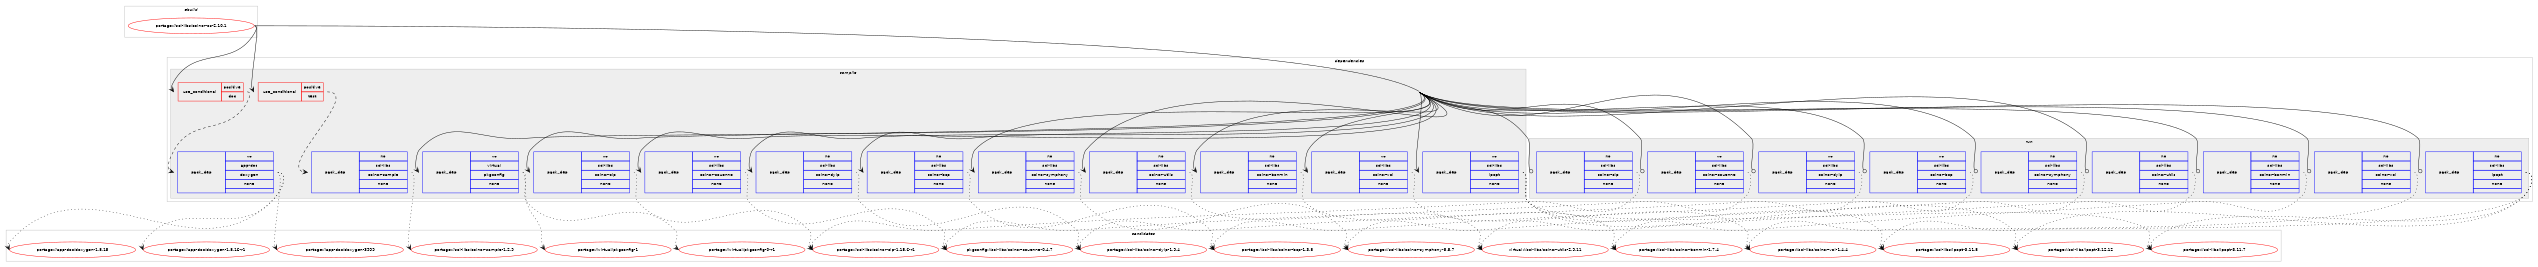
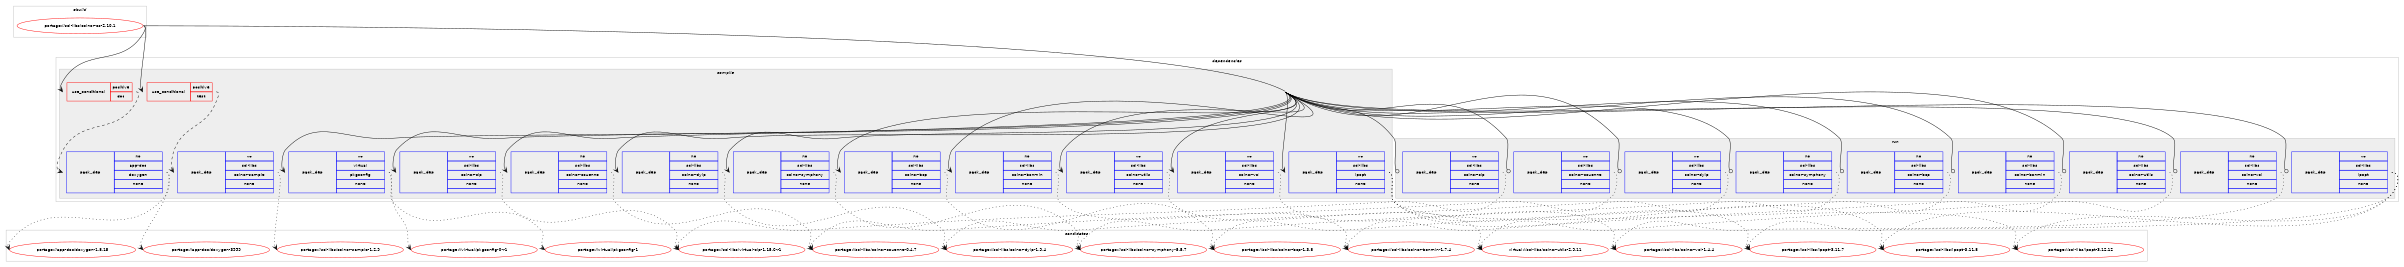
(206, 250) -> none
(876, 250) -> (742, 250)
(1010, 250) -> (876, 250)
